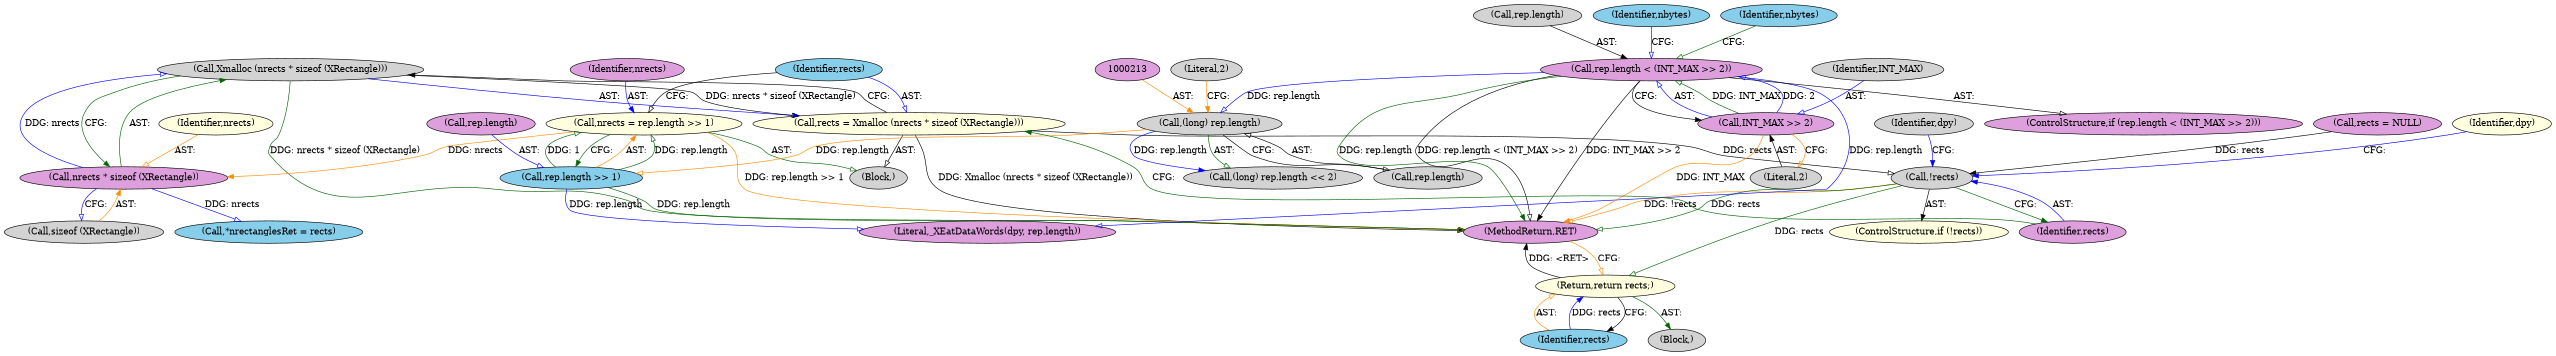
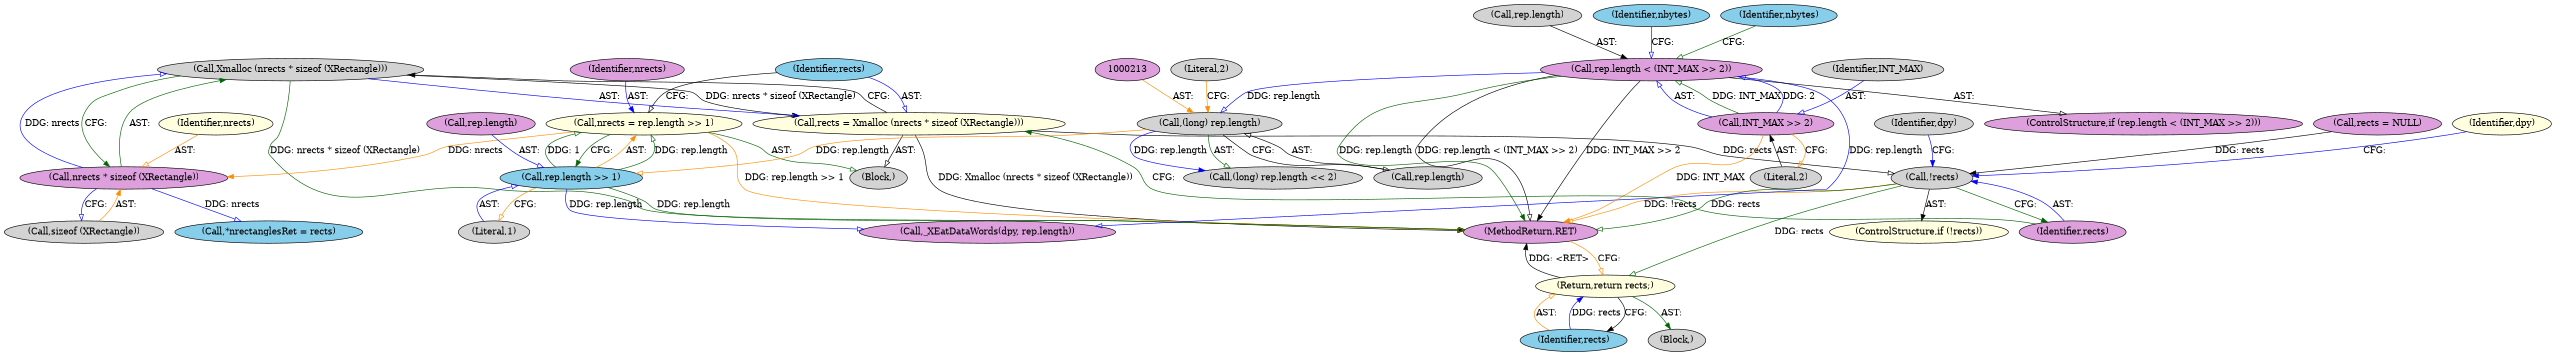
(1653, 111) -> none
none -> (494, 232)
(987, 232) -> (987, 232)
